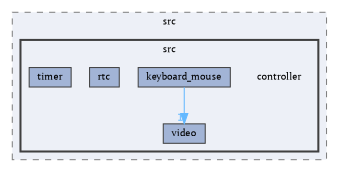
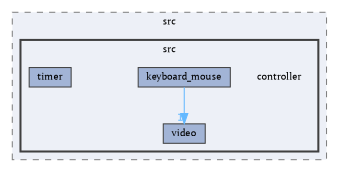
(104, 77) -> none
